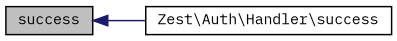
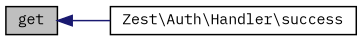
(49, 21) -> (32, 21)
